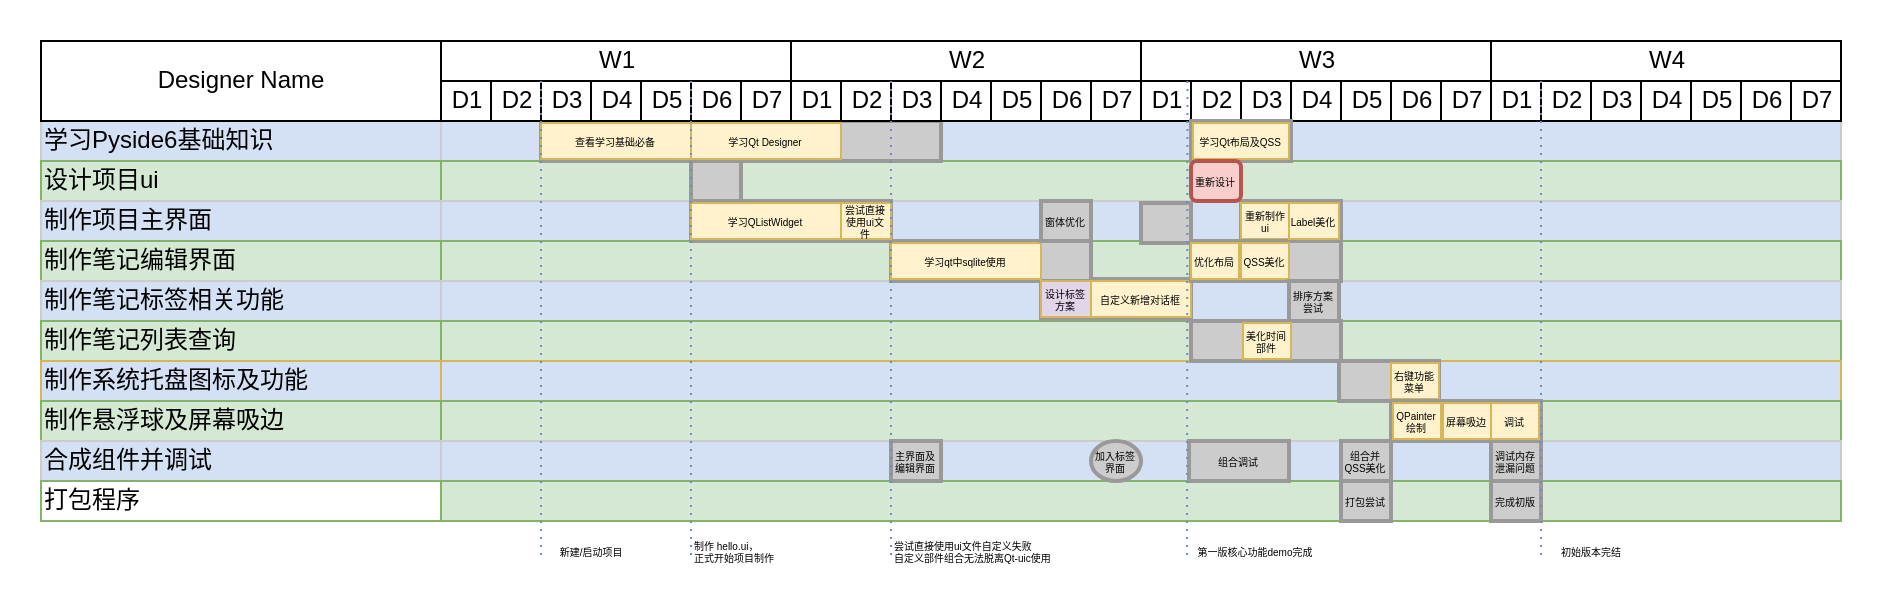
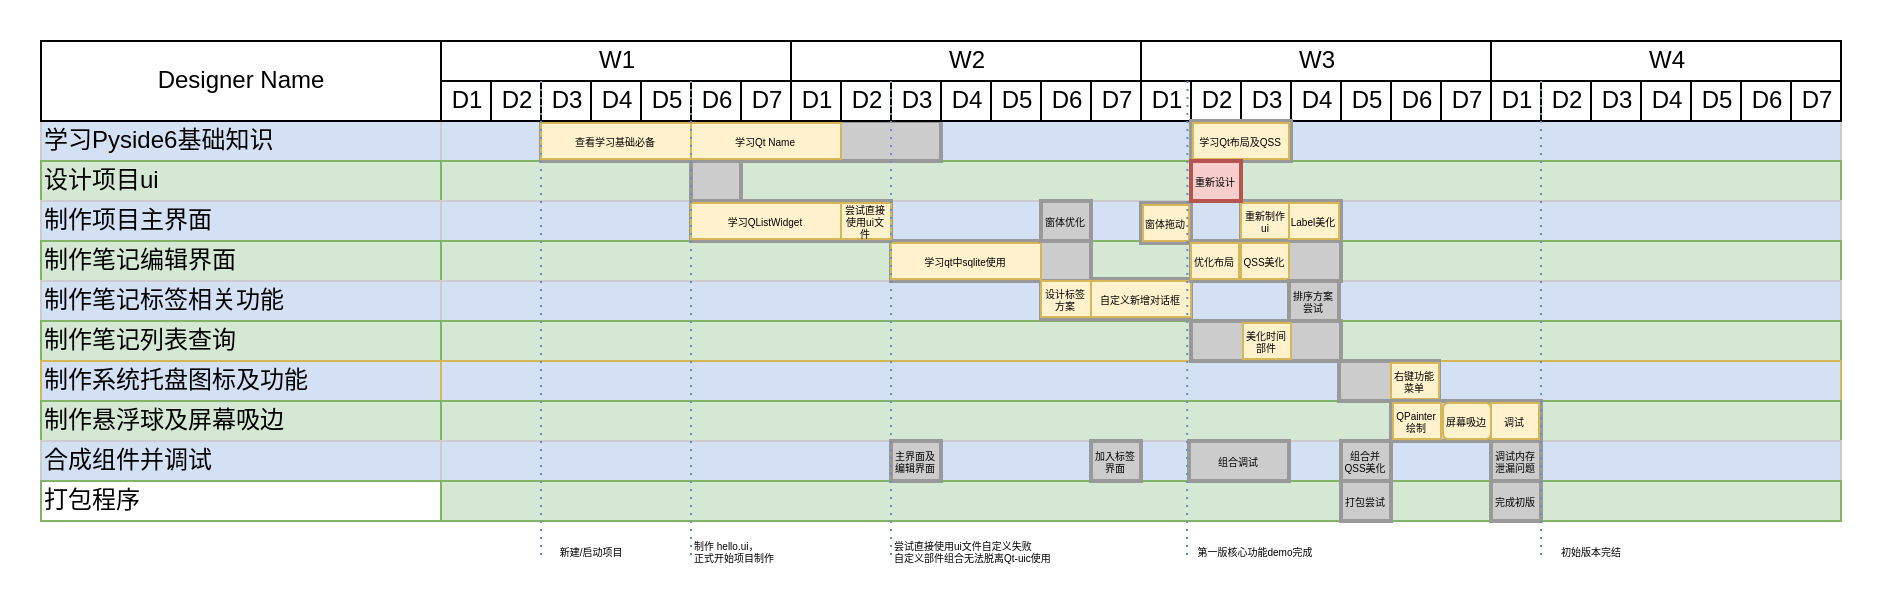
(766, 141) -> (766, 141)
(1216, 181) -> (1216, 181)
none -> (1166, 223)
(1066, 299) -> (1066, 299)
(1467, 421) -> (1467, 421)
(1116, 461) -> (1116, 461)
